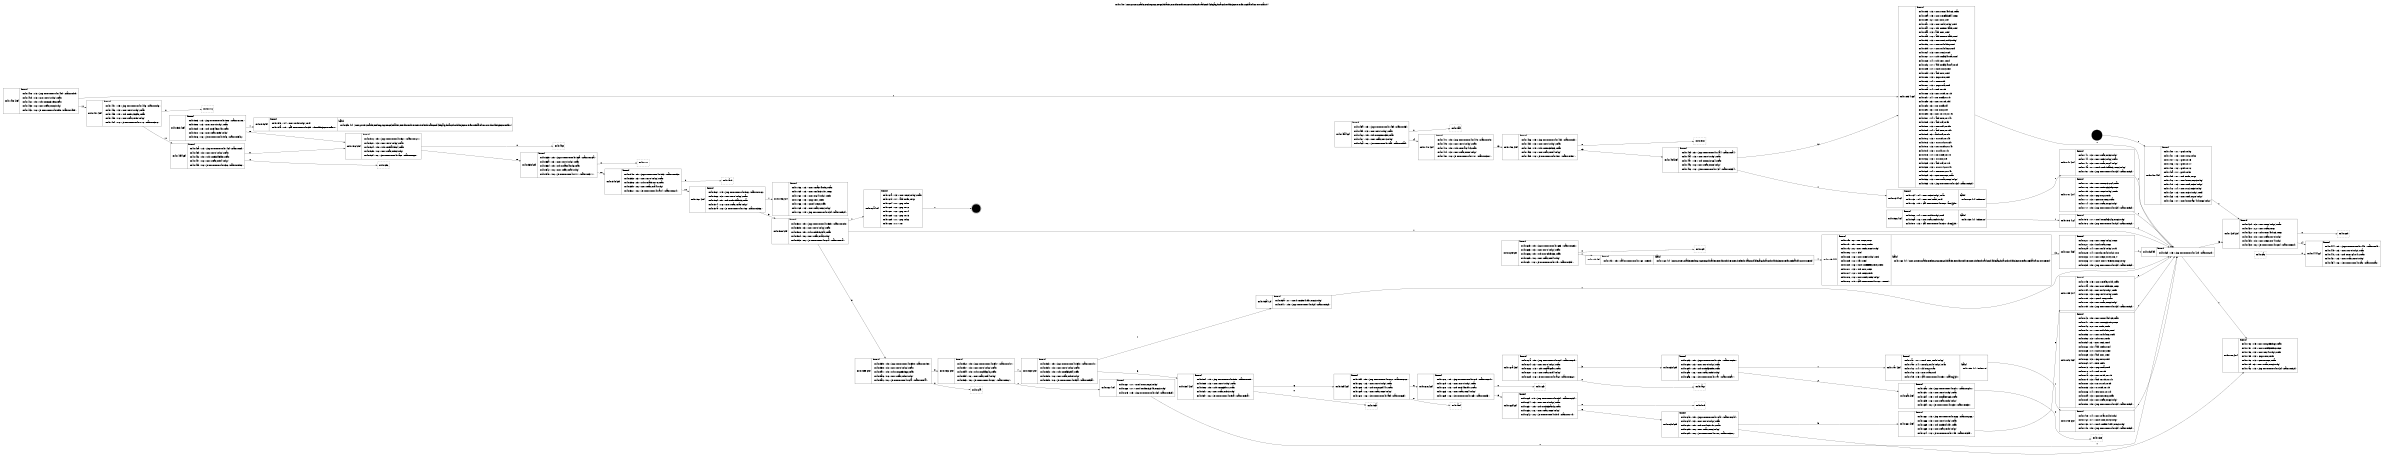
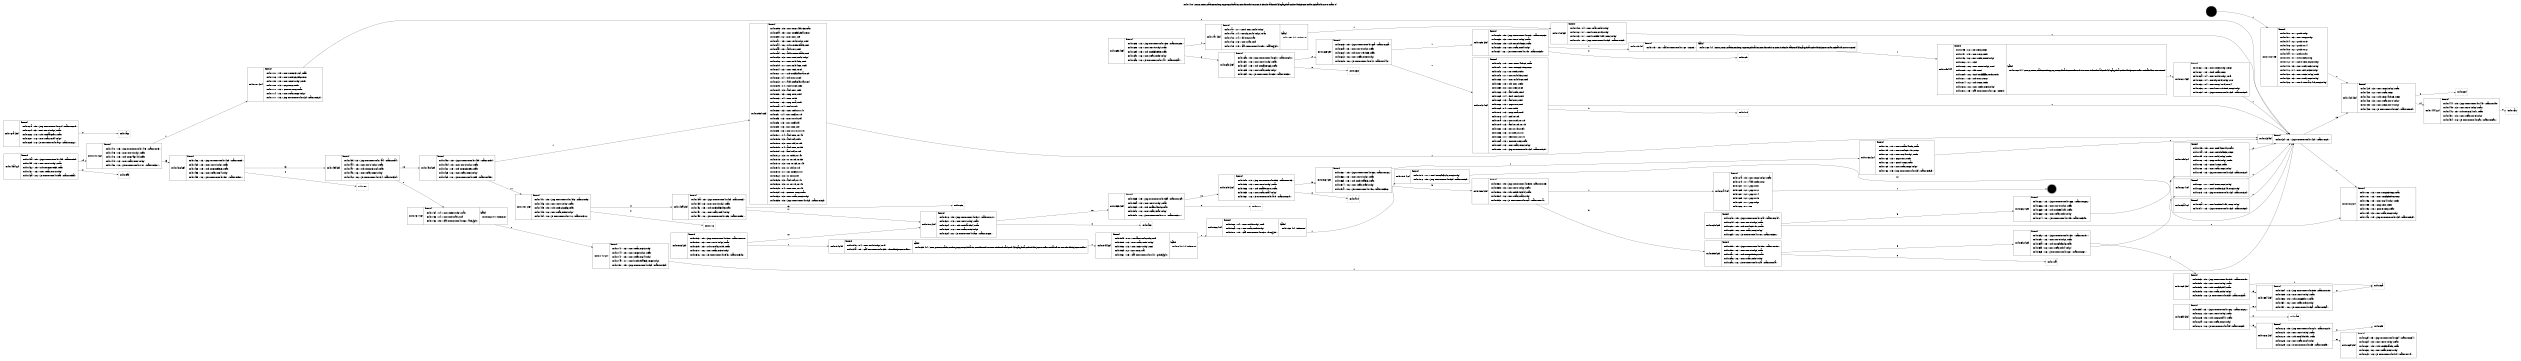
none -> (1354, 52)
none -> (199, 123)
(1819, 145) -> (409, 168)
(250, 160) -> (788, 207)
(2138, 228) -> (1897, 177)
(1510, 231) -> (2095, 145)
none -> (1147, 246)
(2055, 253) -> (2170, 76)
(2285, 255) -> (2502, 111)
(1184, 334) -> (2310, 284)
(1619, 368) -> none
(1293, 387) -> (2252, 308)
(1635, 406) -> (1642, 112)
(1619, 415) -> none
